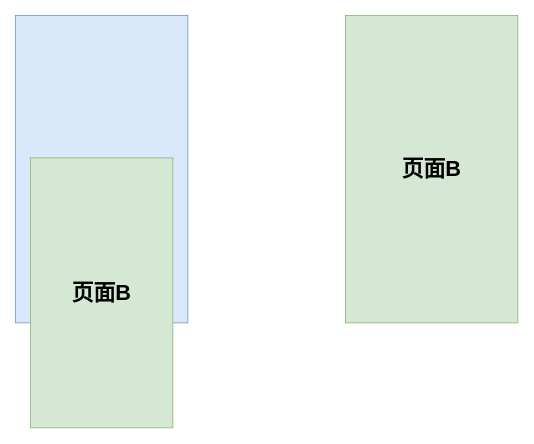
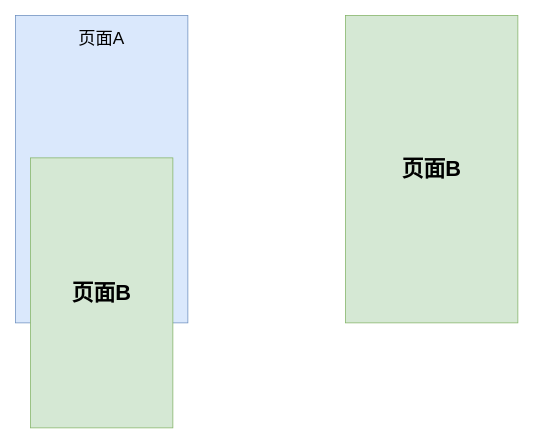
none -> (102, 38)
